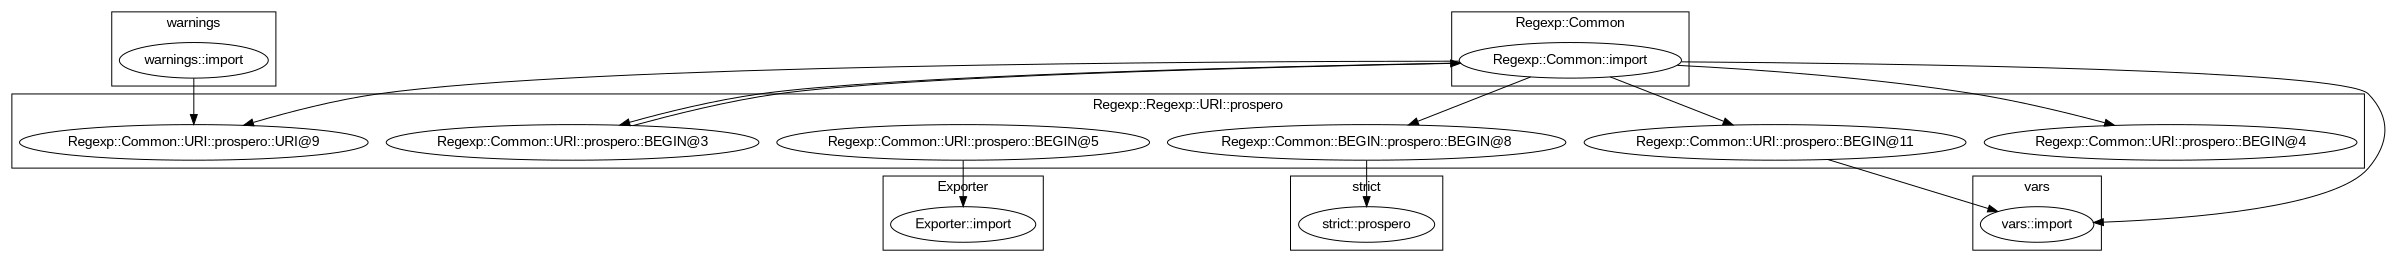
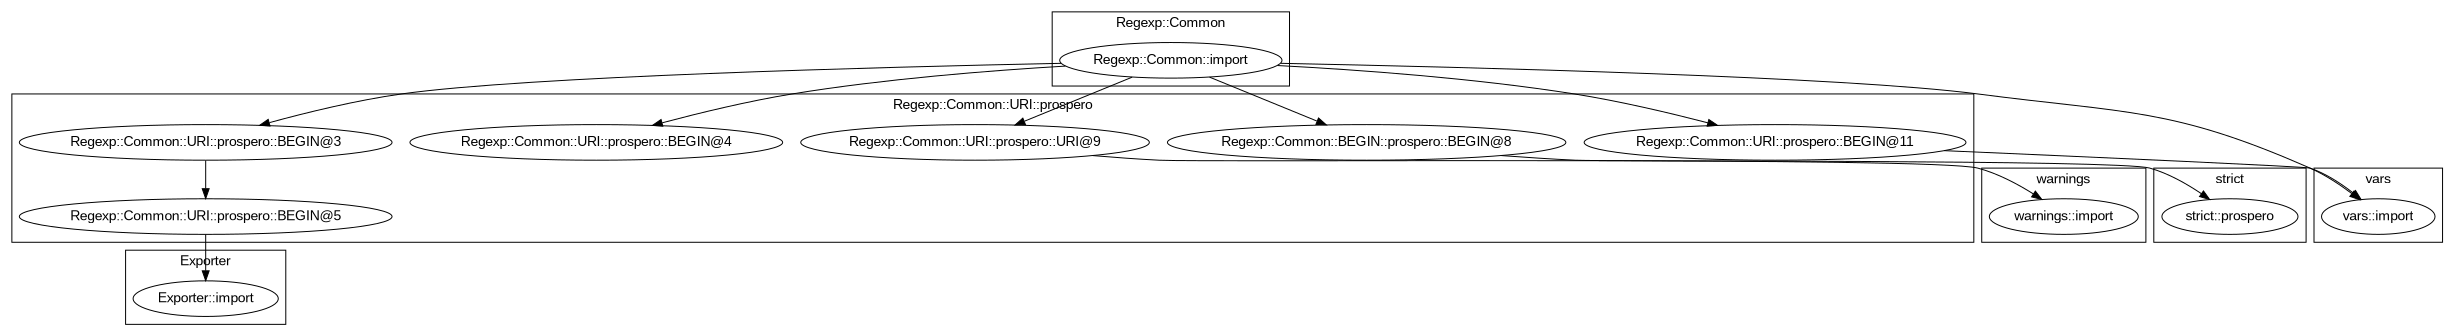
(1040, 76) -> (206, 175)
(194, 100) -> (1495, 161)
(1188, 105) -> (993, 105)
